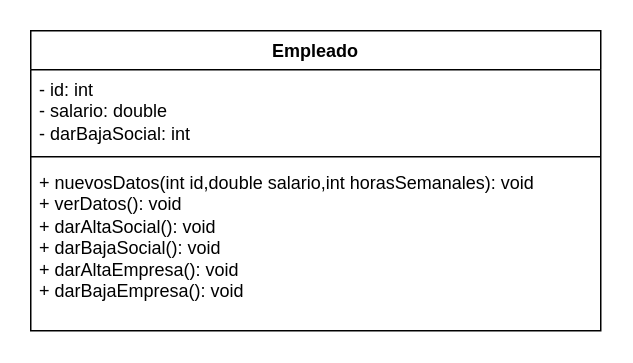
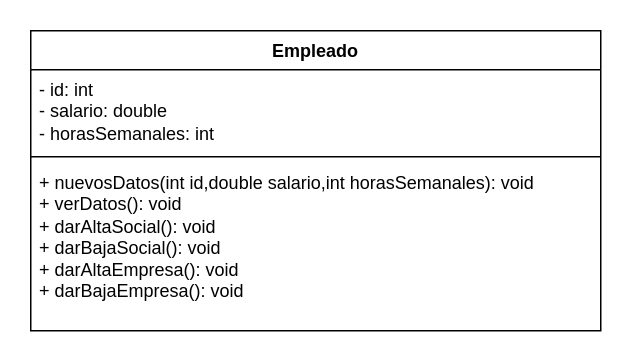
(127, 113) -> (134, 113)
